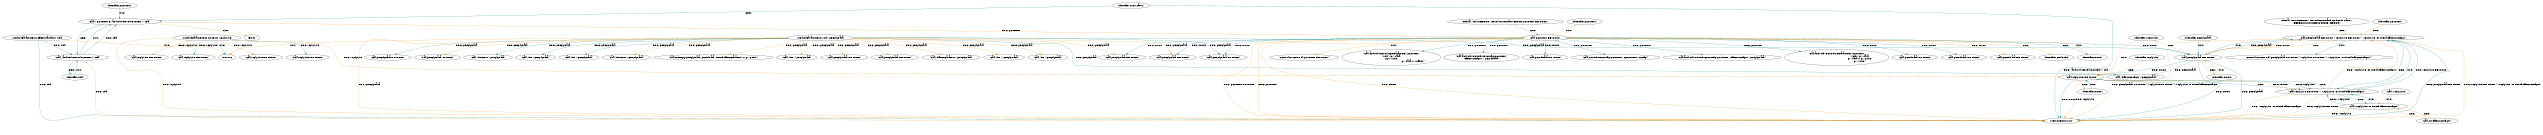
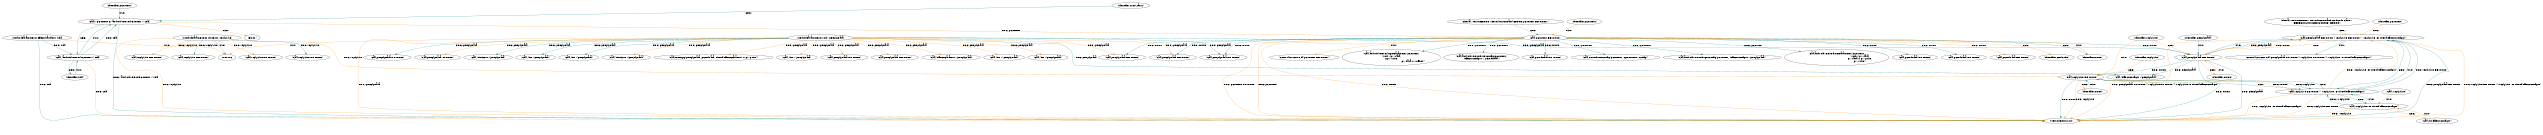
(1703, 9) -> (1035, 120)
(2427, 114) -> (2427, 114)
